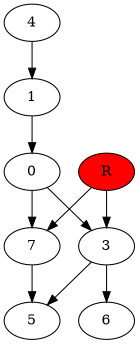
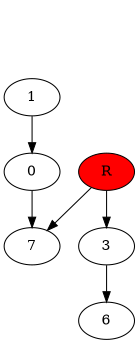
(32, 23) -> none
(65, 204) -> none
(32, 321) -> none
